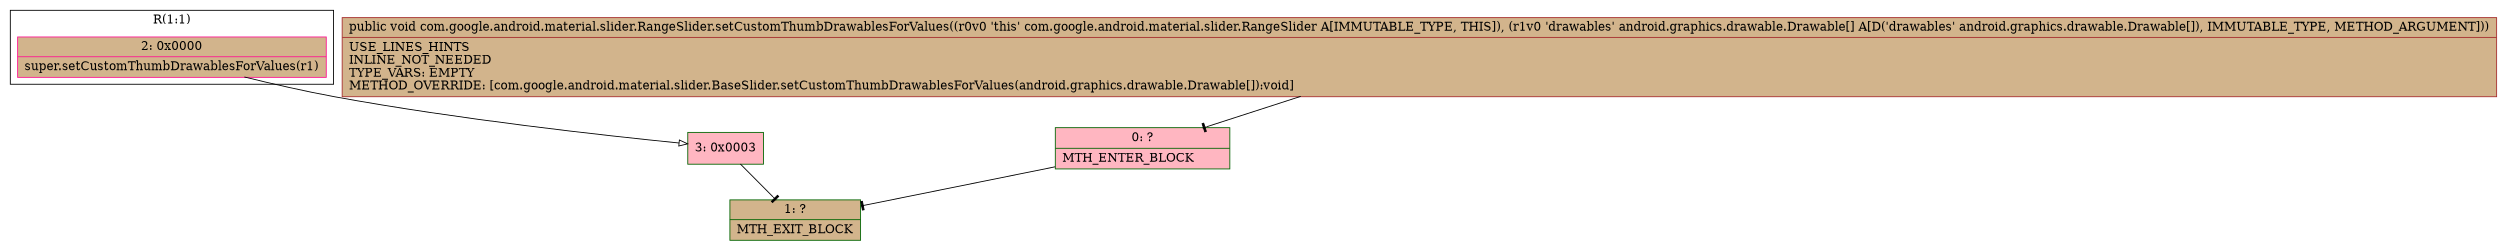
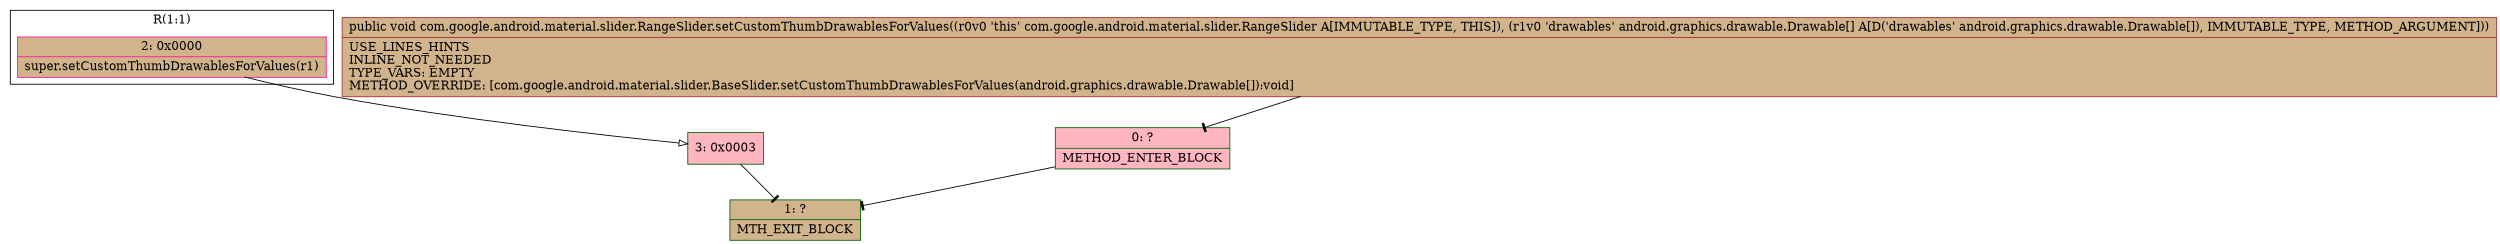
(1128, 158) -> (1143, 158)
